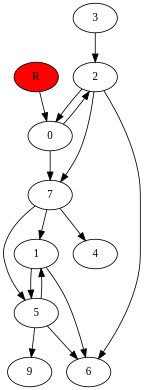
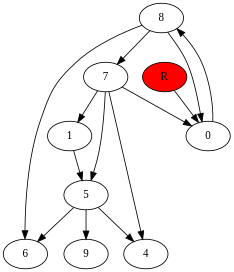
(95, 18) -> none
(95, 77) -> (161, 18)
(50, 162) -> (153, 105)
(42, 288) -> (113, 222)
(69, 306) -> none
